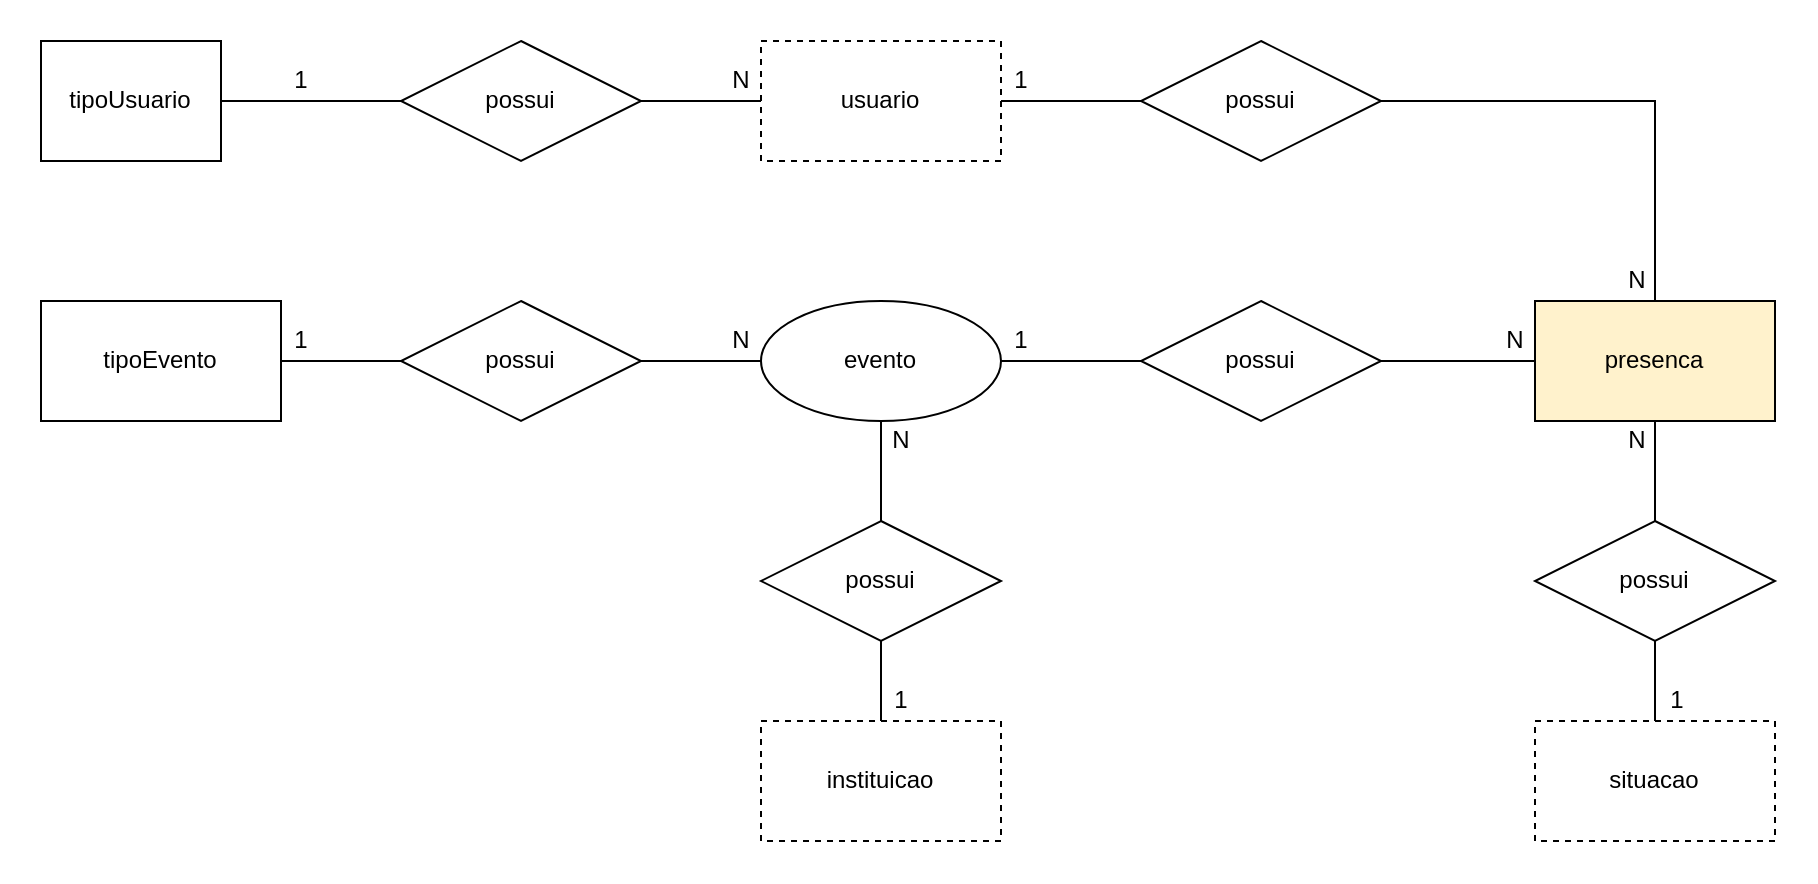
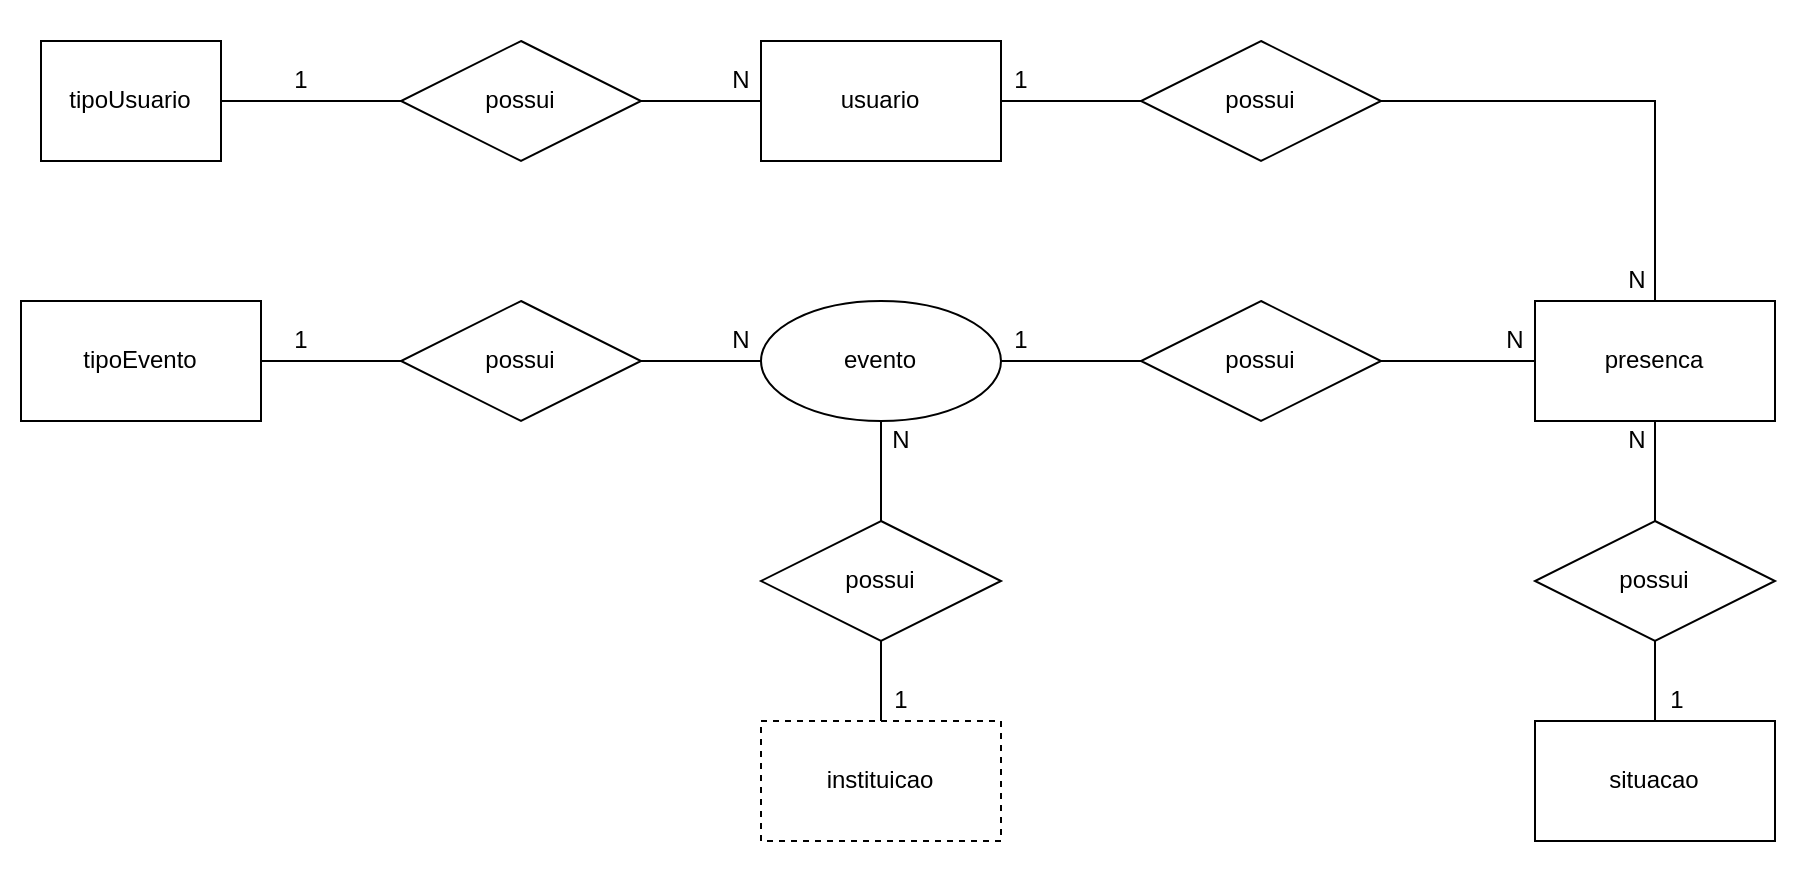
(881, 101) -> (881, 101)
(161, 361) -> (141, 361)
(1655, 361) -> (1655, 361)
(1655, 781) -> (1655, 781)
